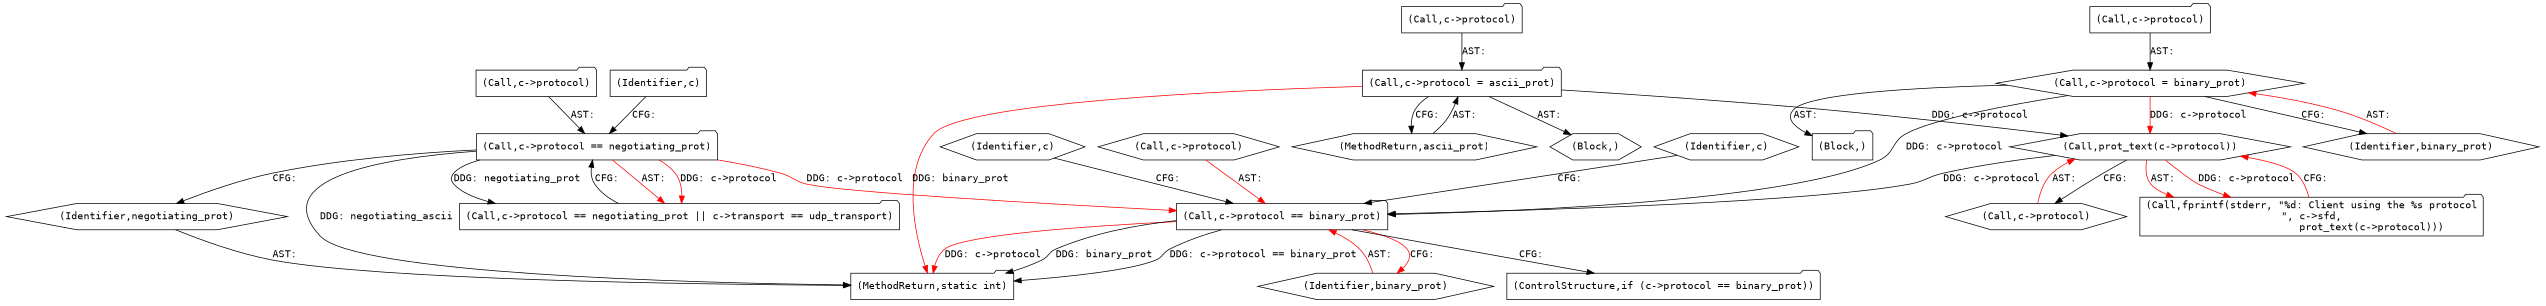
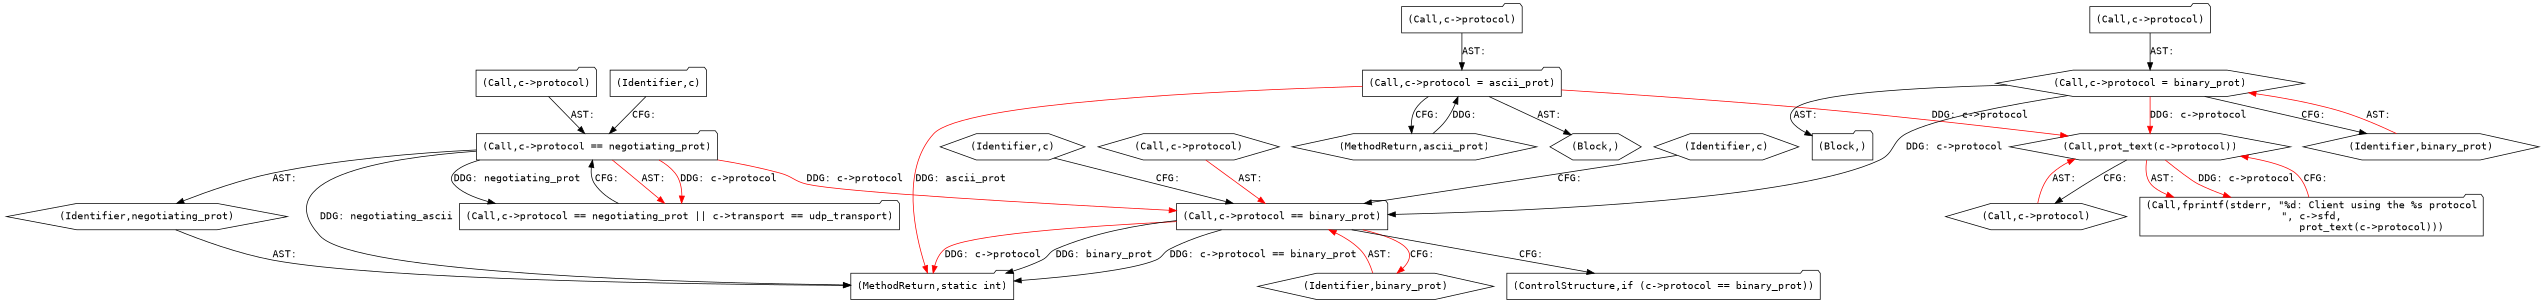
(1811, 108) -> (1811, 108)
(1468, 115) -> (1468, 115)
(288, 179) -> (288, 179)
(961, 179) -> (961, 179)
(1727, 201) -> none
